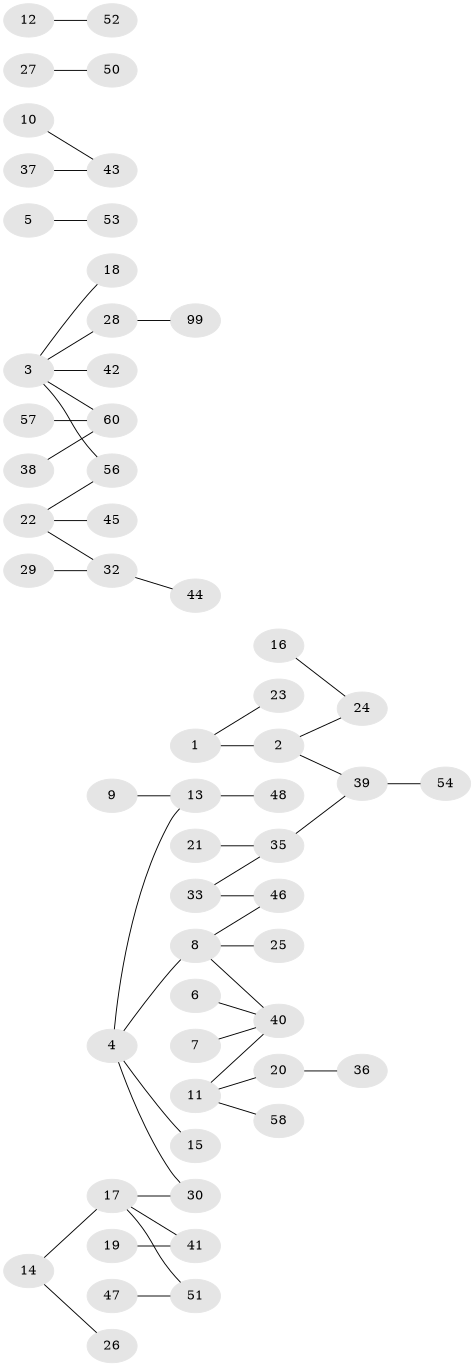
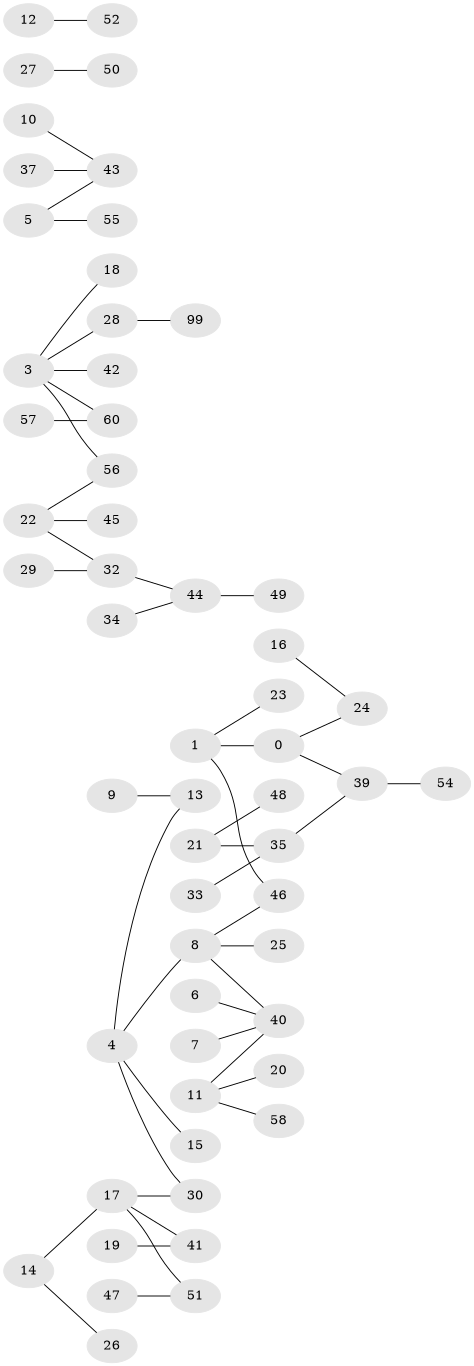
none -> (70, 195)
(112, 220) -> (112, 220)
(29, 471) -> none
none -> (279, 596)
none -> (112, 621)
(279, 746) -> (279, 746)
(237, 796) -> (232, 824)
(237, 896) -> (236, 814)
(362, 1071) -> none
